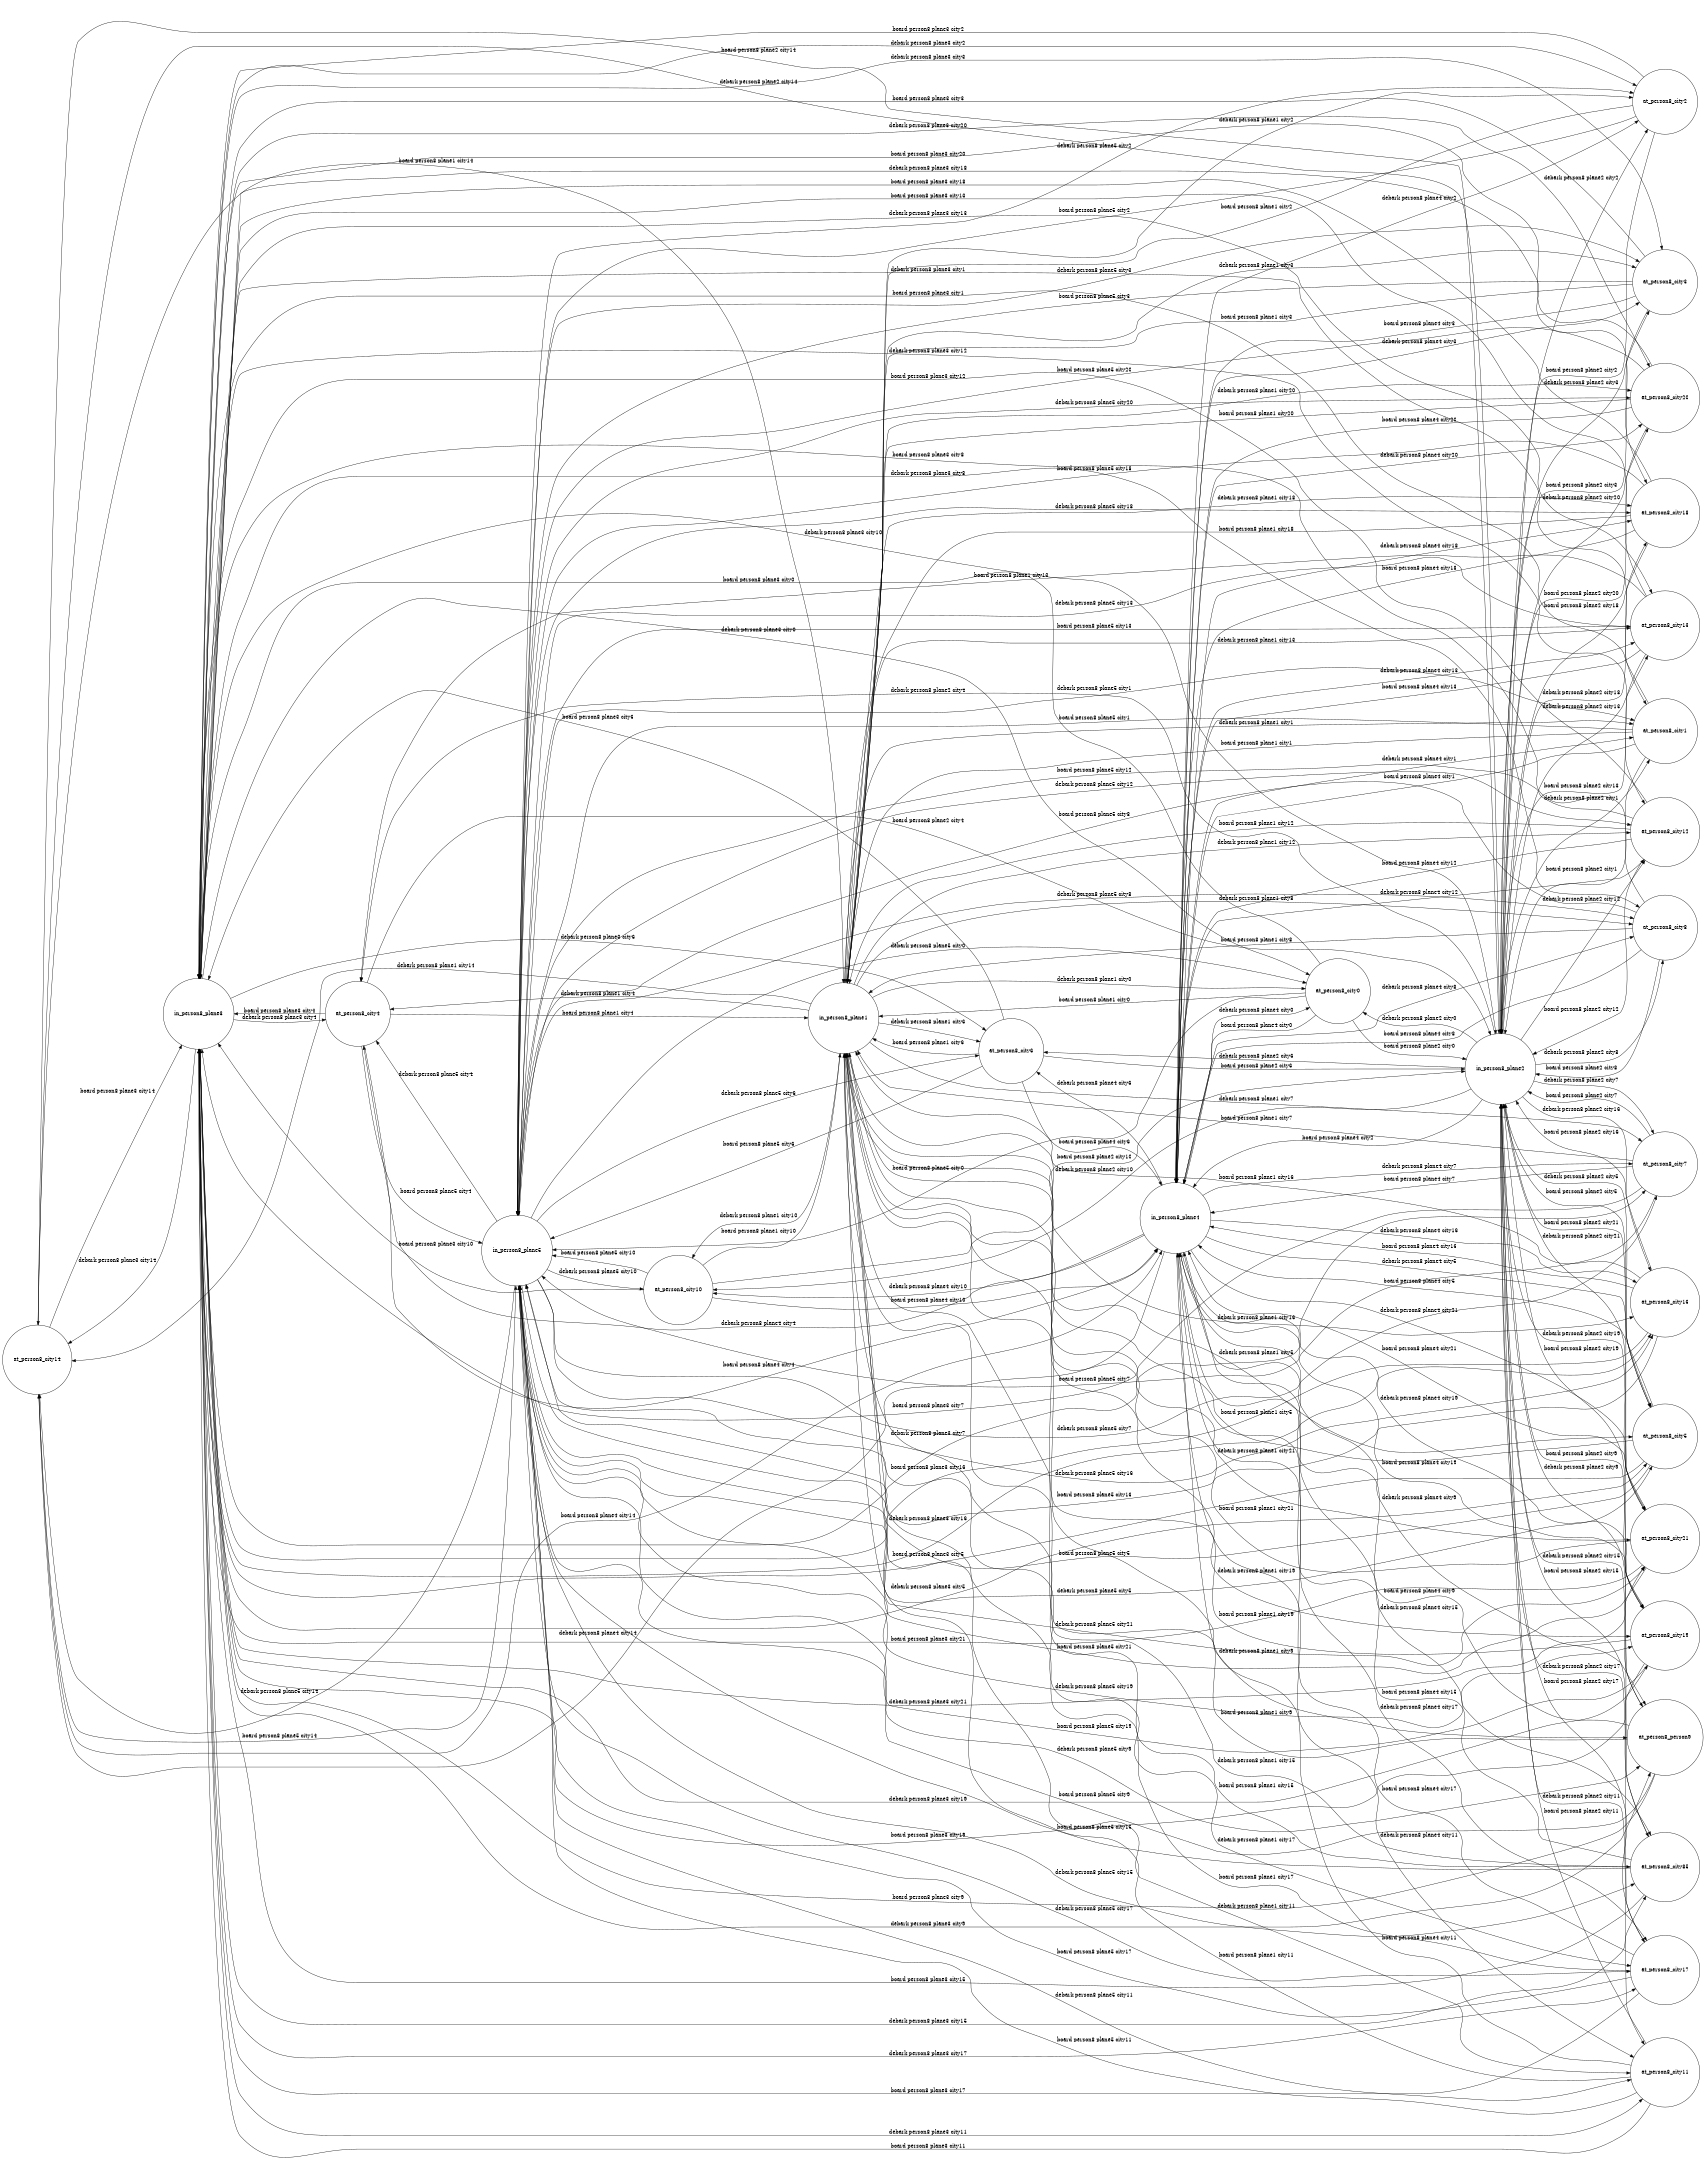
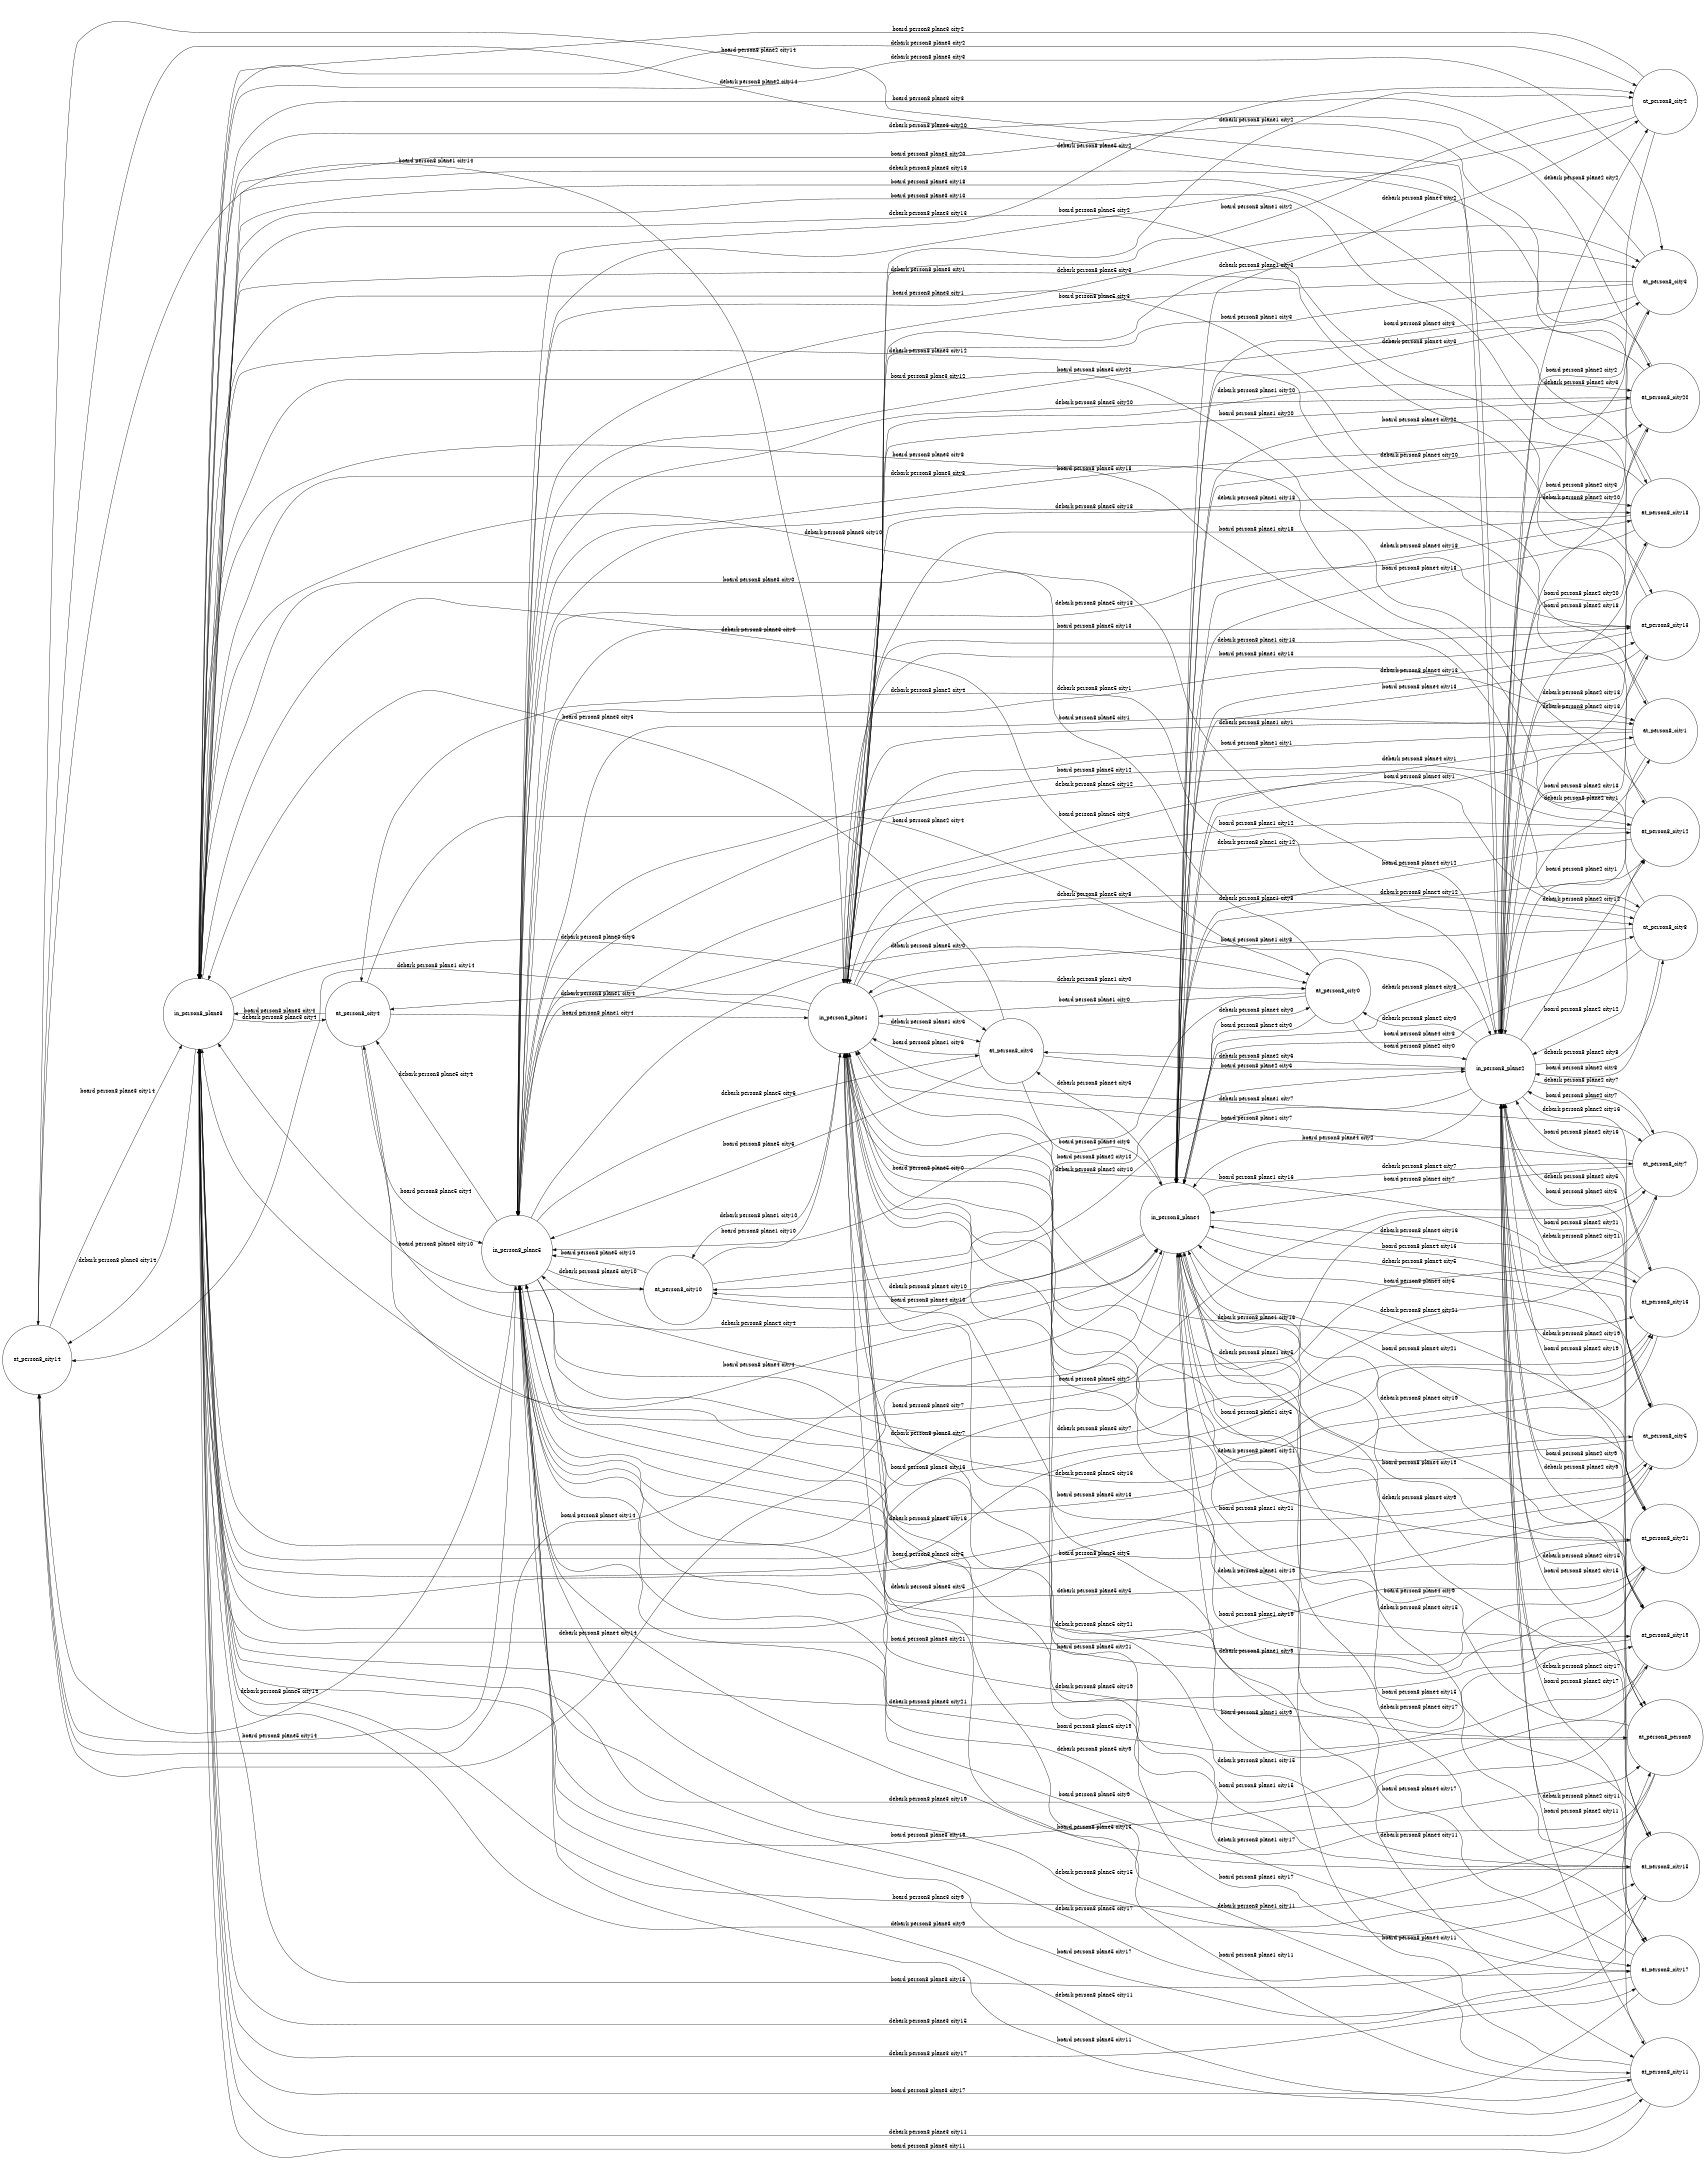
(887, 589) -> (1104, 657)
(1665, 1867) -> (1665, 1867)
